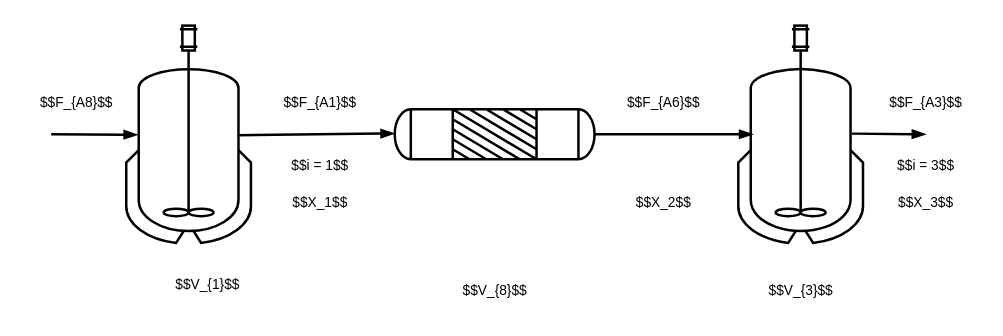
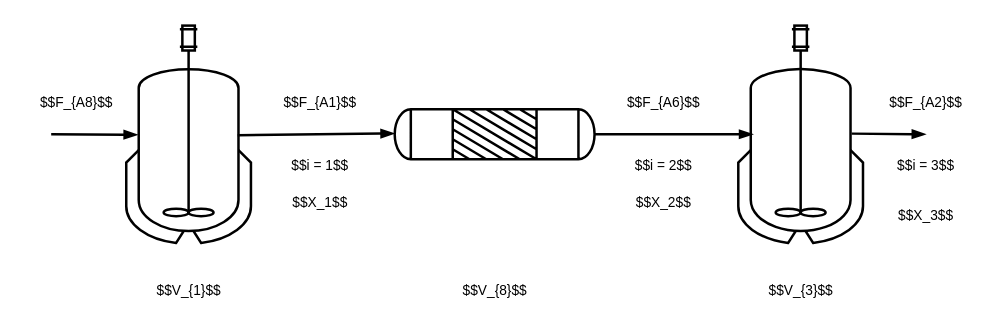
(926, 103) -> (926, 103)
none -> (663, 166)
(926, 203) -> (926, 216)
(207, 284) -> (188, 291)
